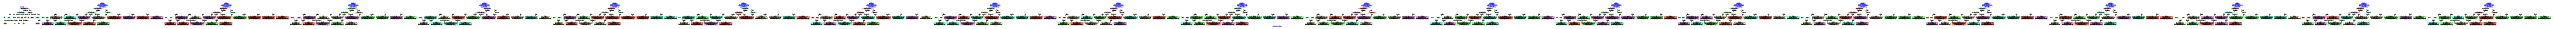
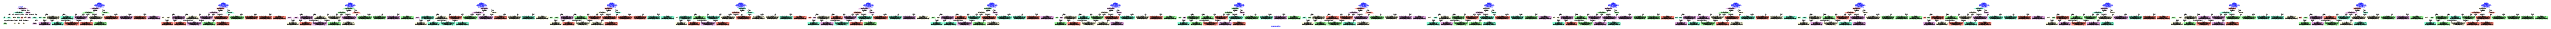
(29, 18) -> none
(24, 24) -> (24, 24)
